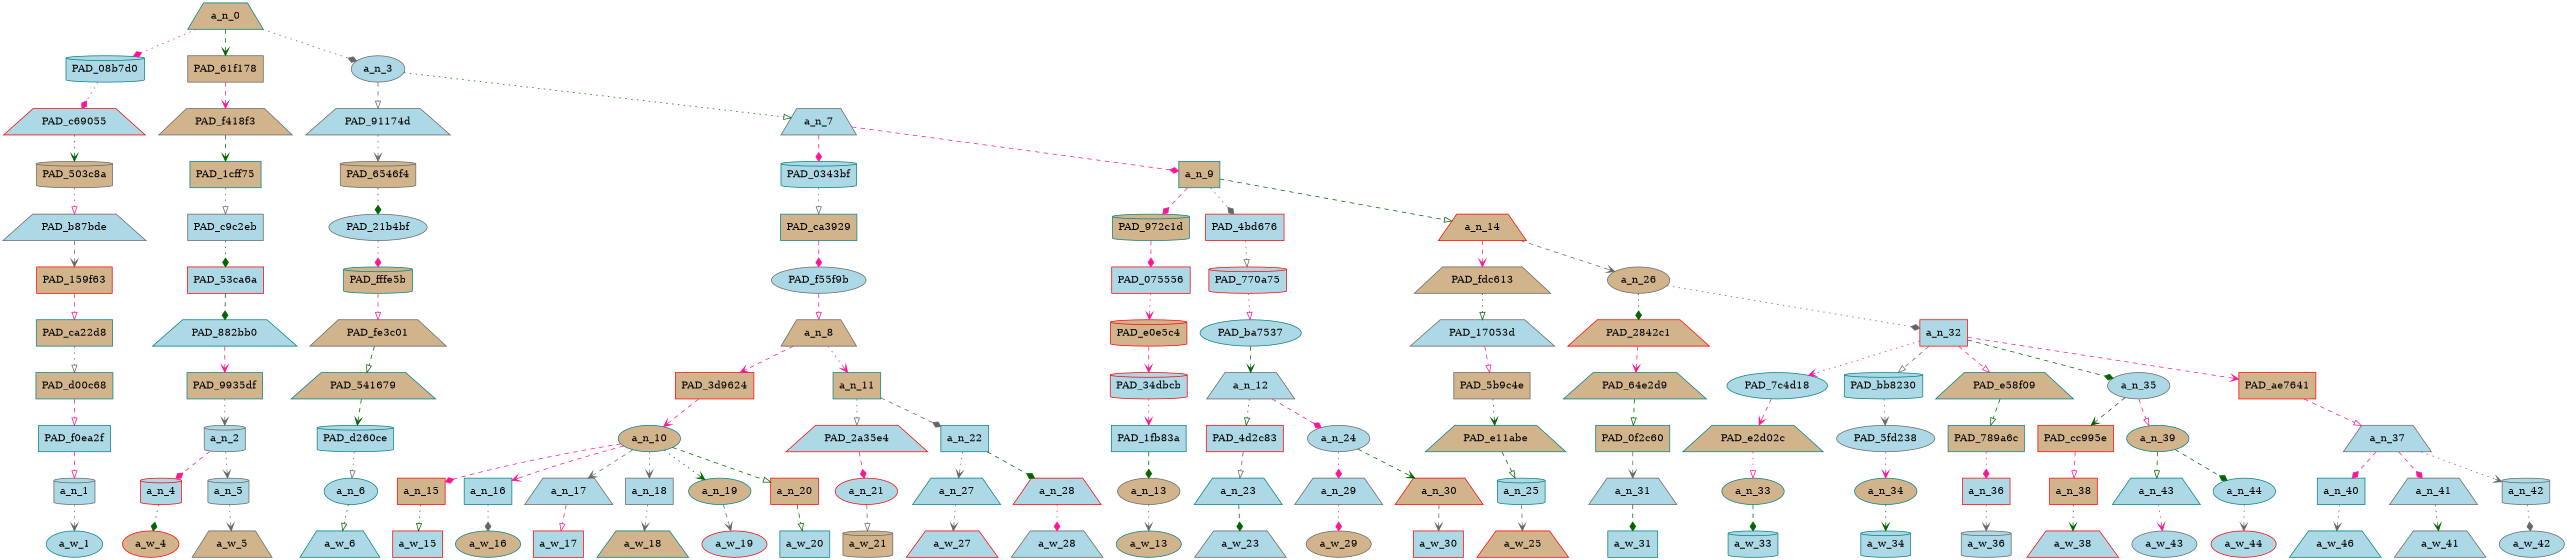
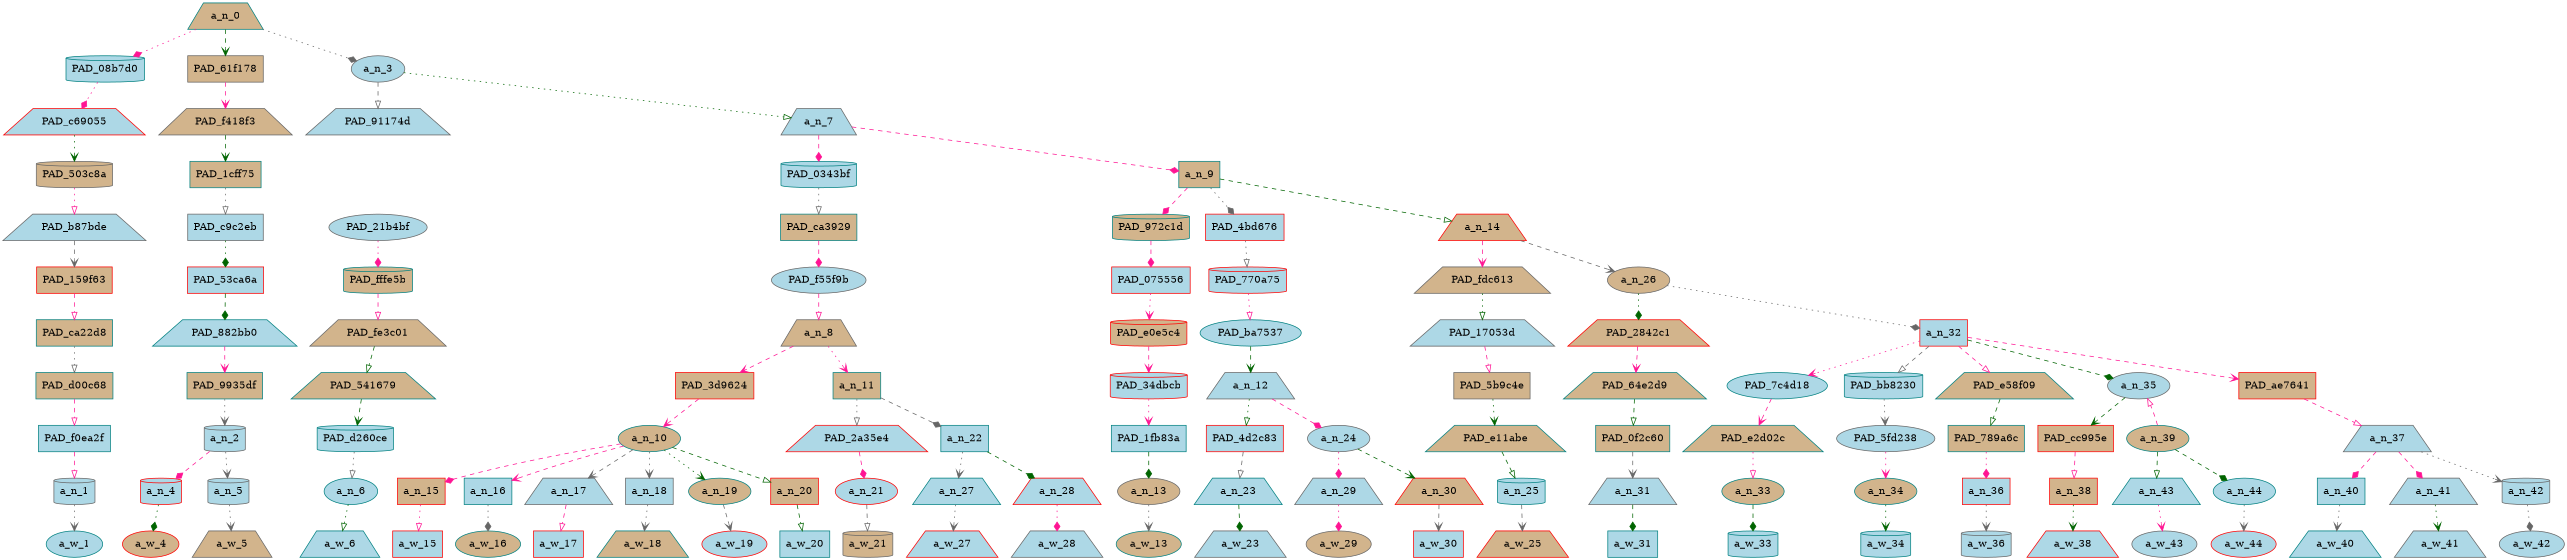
(378, 175) -> none
(2142, 409) -> (2154, 415)
(420, 514) -> (420, 514)
(2335, 544) -> (2335, 544)
